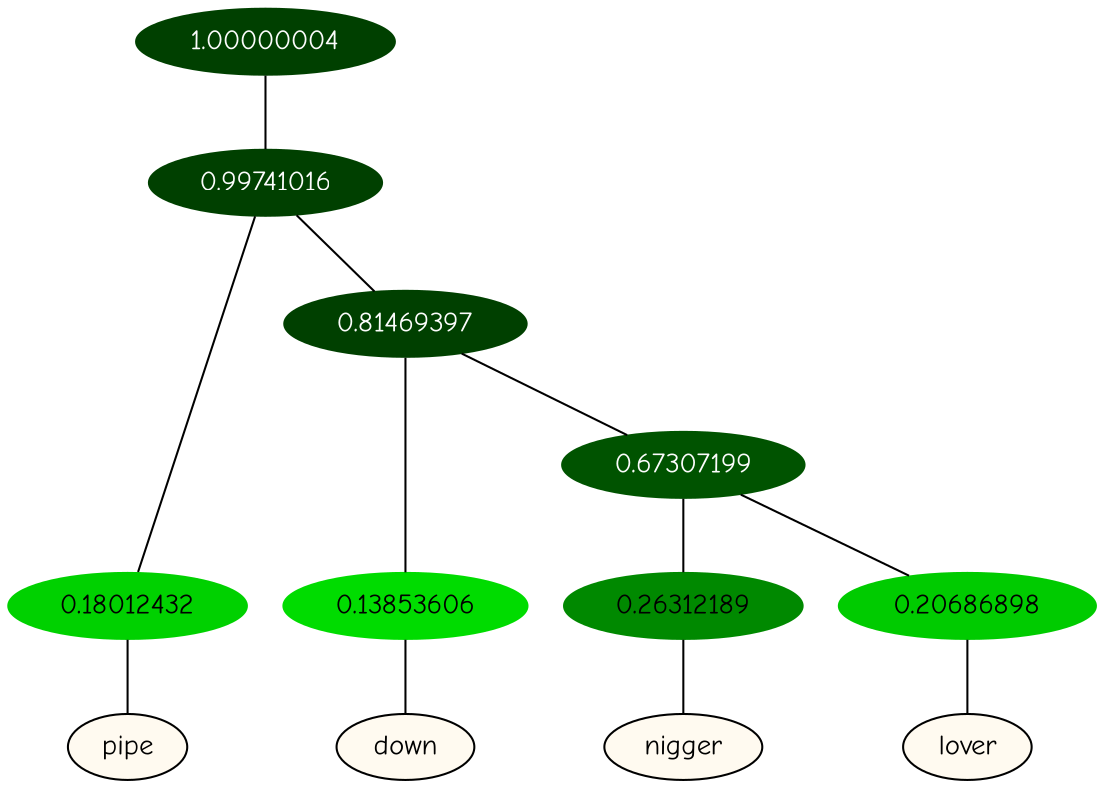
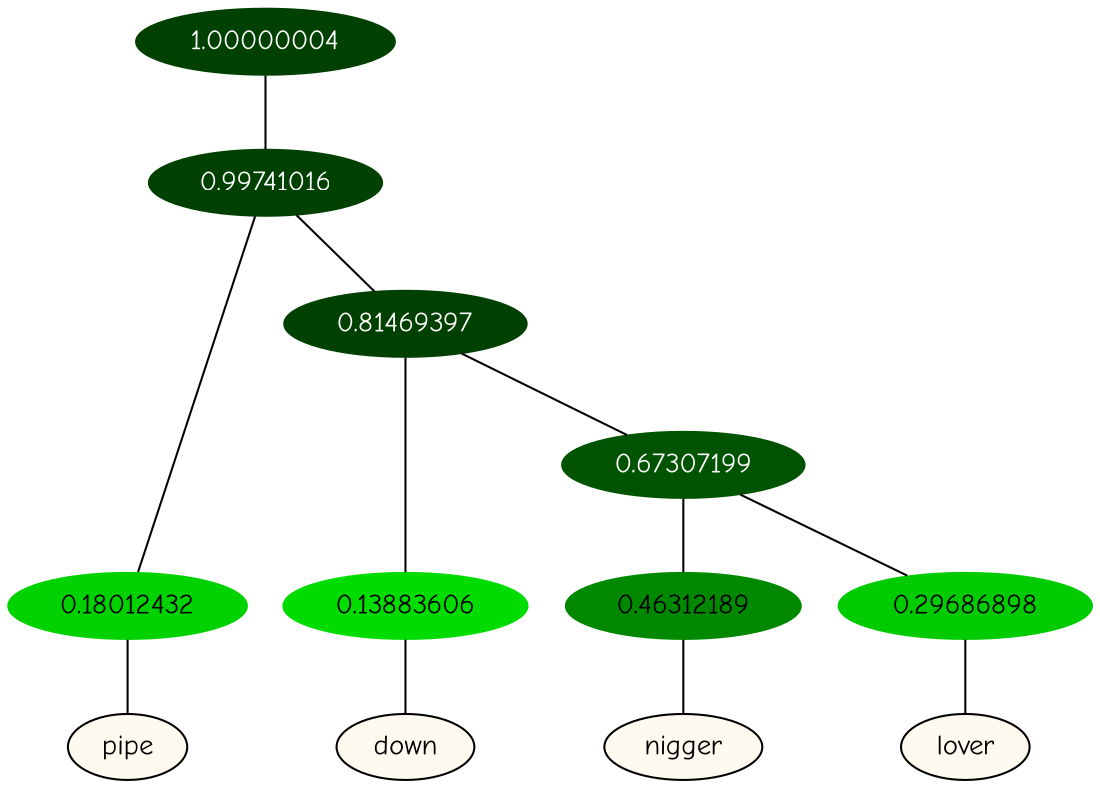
(405, 606) -> (405, 606)
(683, 606) -> (683, 606)
(967, 606) -> (965, 606)
